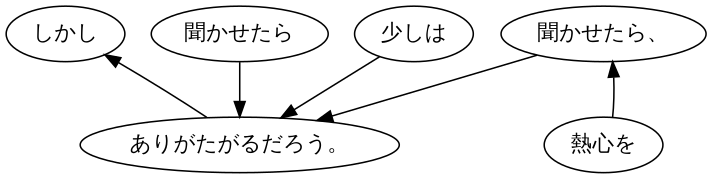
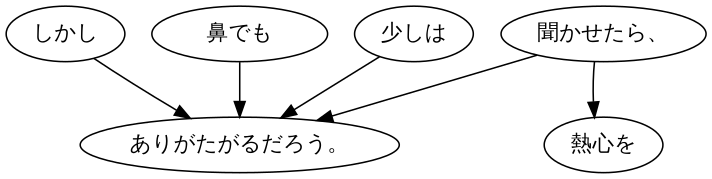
(240, 34) -> (240, 34)
(163, 89) -> (135, 85)
(614, 97) -> (593, 82)
